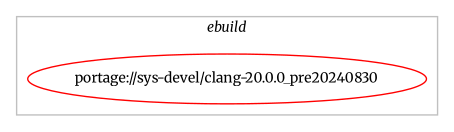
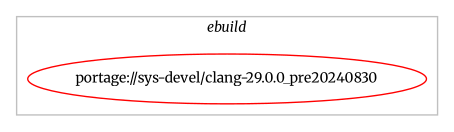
(227, 79) -> (227, 79)
